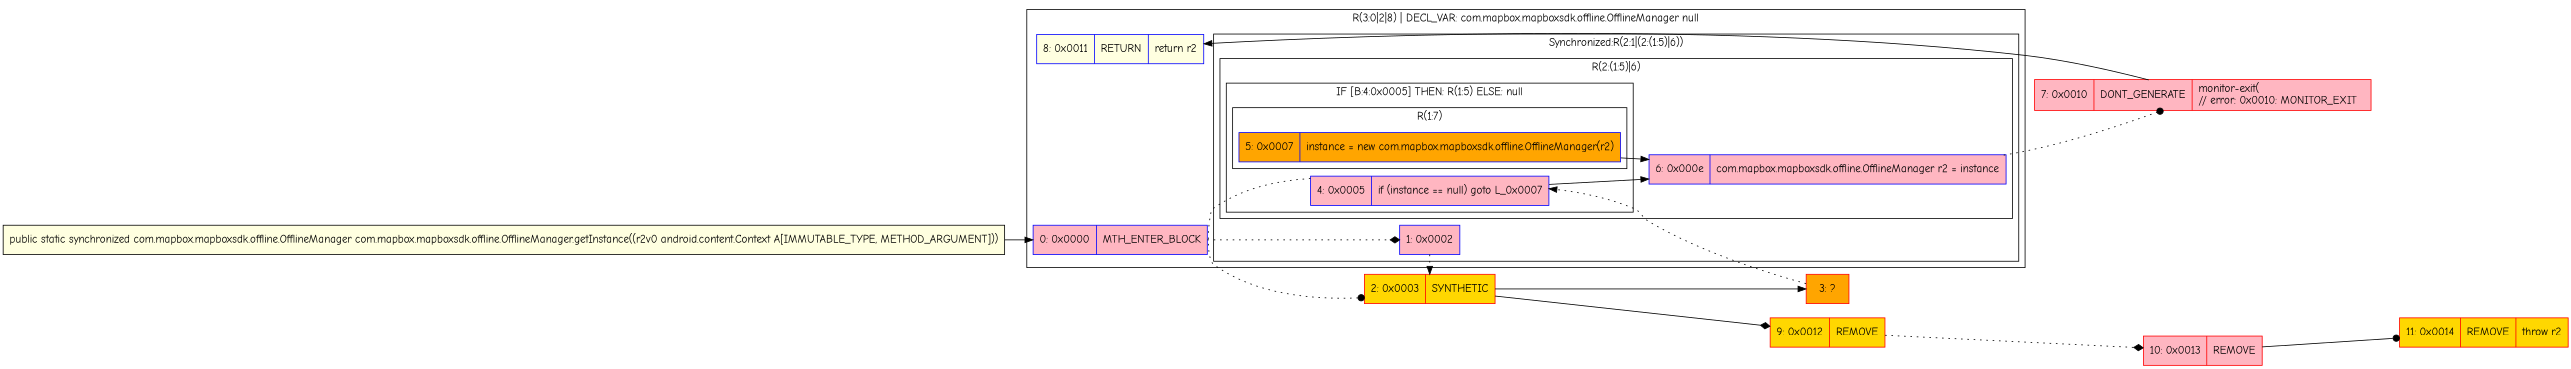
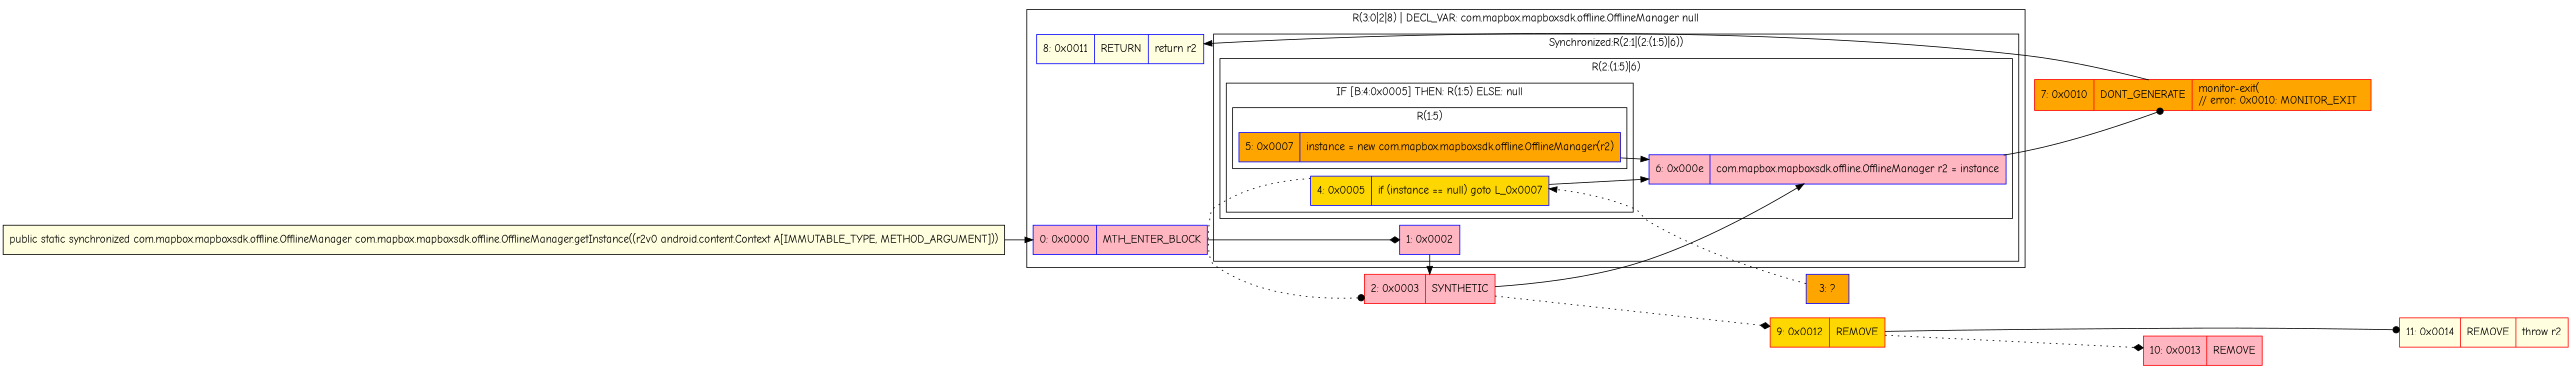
(2203, 95) -> (2203, 95)
(1430, 117) -> (1430, 117)
(2081, 137) -> (2081, 137)
(1430, 191) -> (1430, 191)
(1299, 240) -> (1299, 240)
(1430, 260) -> (1430, 260)
(1430, 289) -> (1430, 289)
(1647, 289) -> (1660, 255)
(1828, 289) -> (1828, 289)
(1628, 311) -> (1628, 311)
(2484, 332) -> (2484, 332)
(2328, 343) -> (2139, 328)
